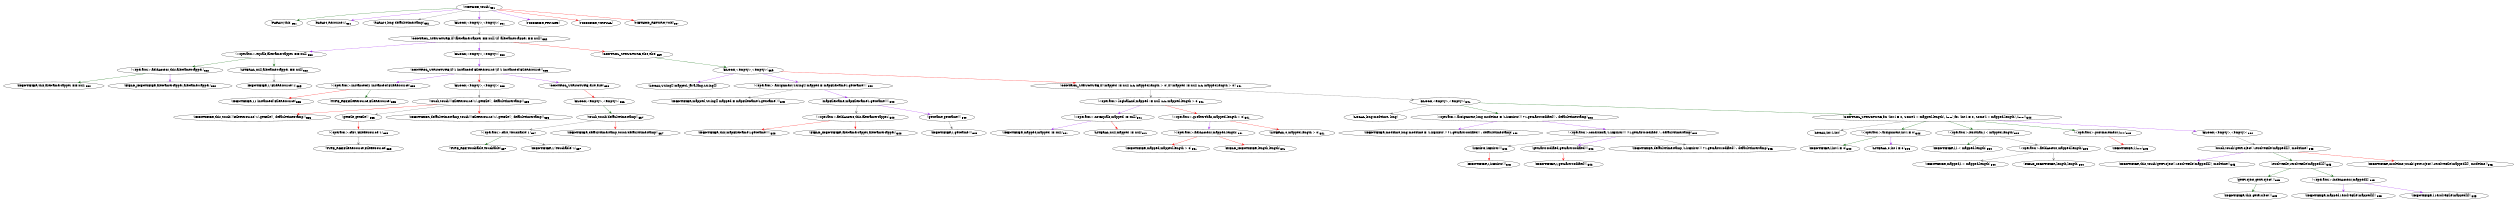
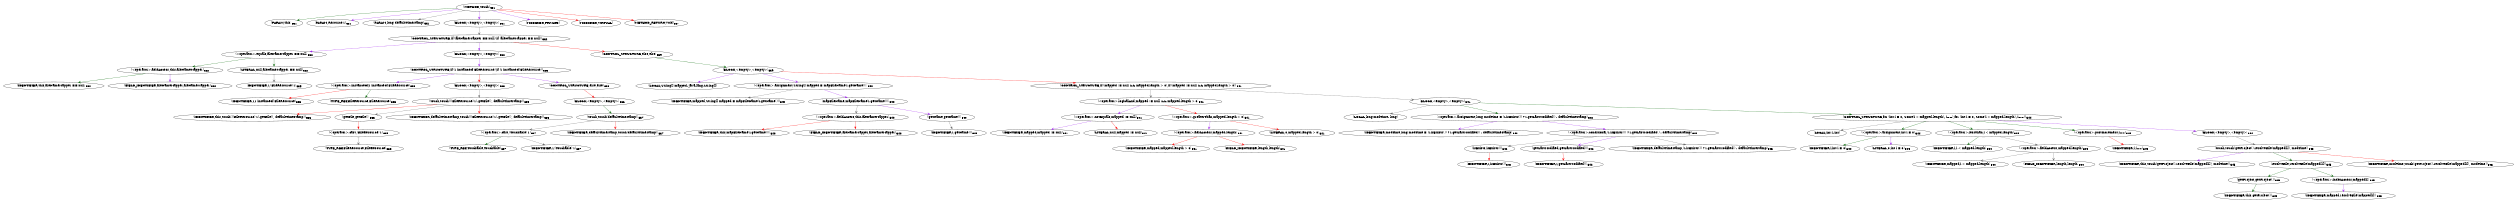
(2444, 196) -> none
